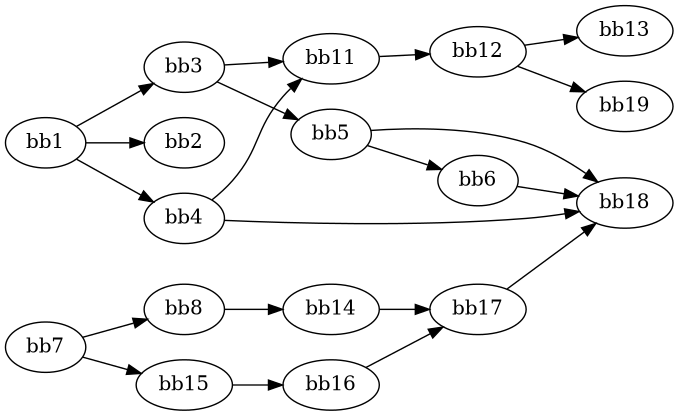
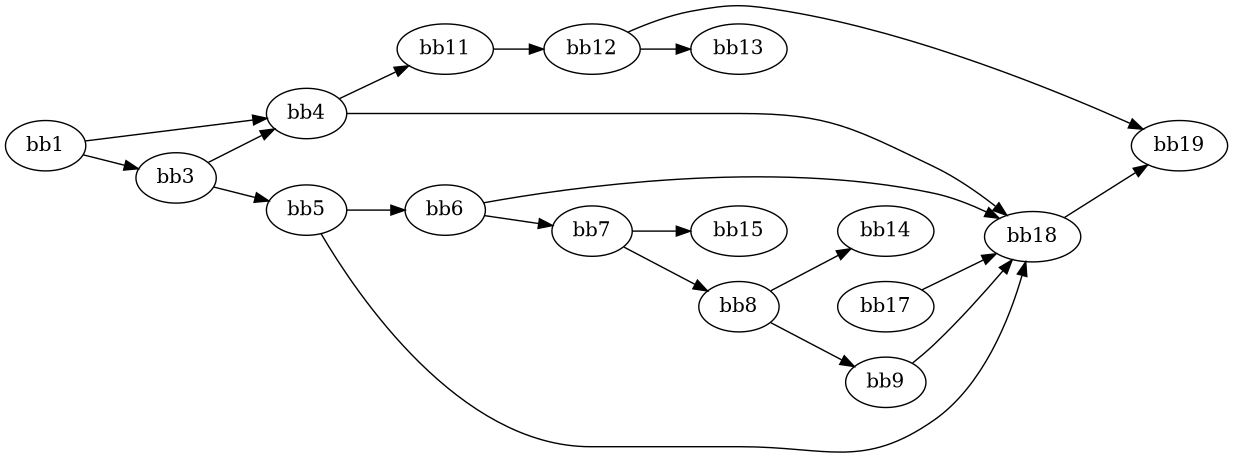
(246, 64) -> (235, 149)
(184, 143) -> none
none -> (1100, 195)
none -> (512, 220)
(397, 309) -> none
none -> (886, 382)
(331, 385) -> none
